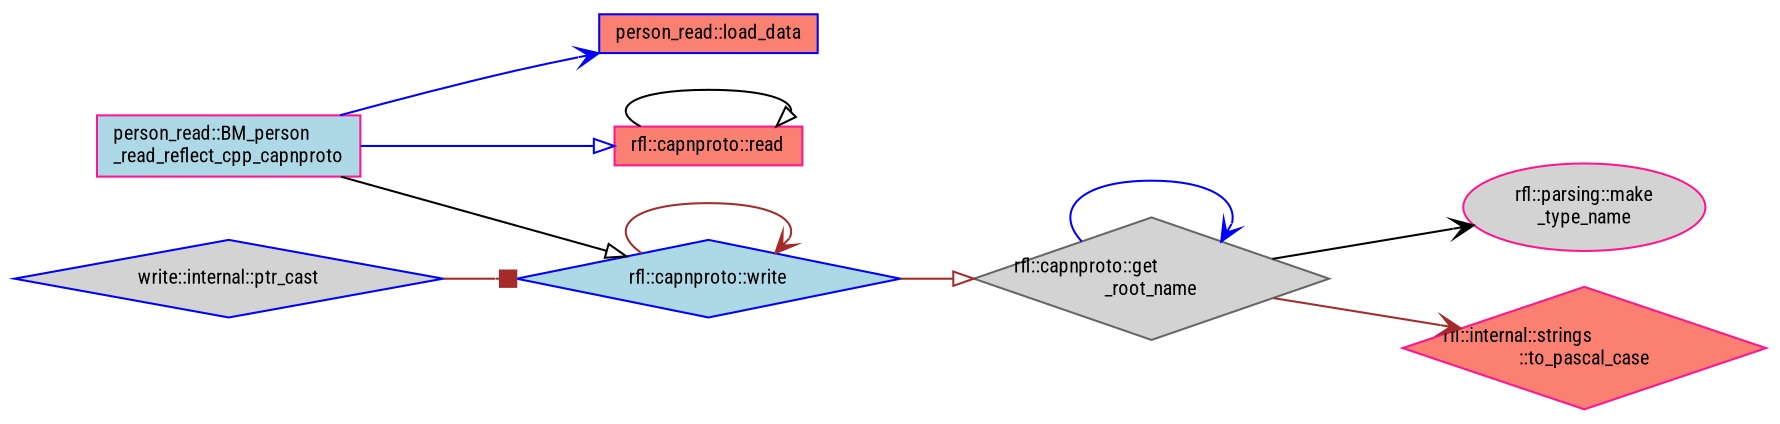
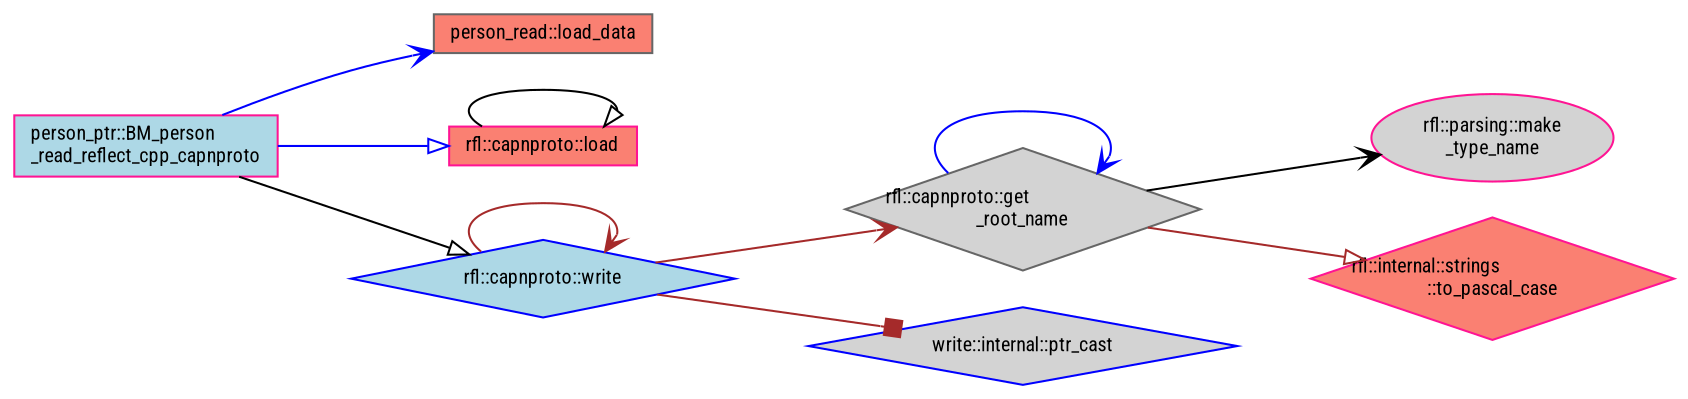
(708, 34) -> (543, 34)
(229, 146) -> (146, 146)
(708, 146) -> (543, 146)
(469, 279) -> (769, 310)
(927, 279) -> (766, 246)
(1357, 312) -> (1246, 242)
